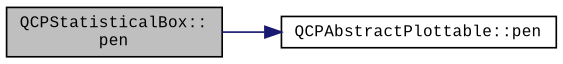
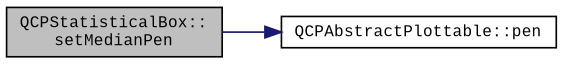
(114, 32) -> (114, 32)
